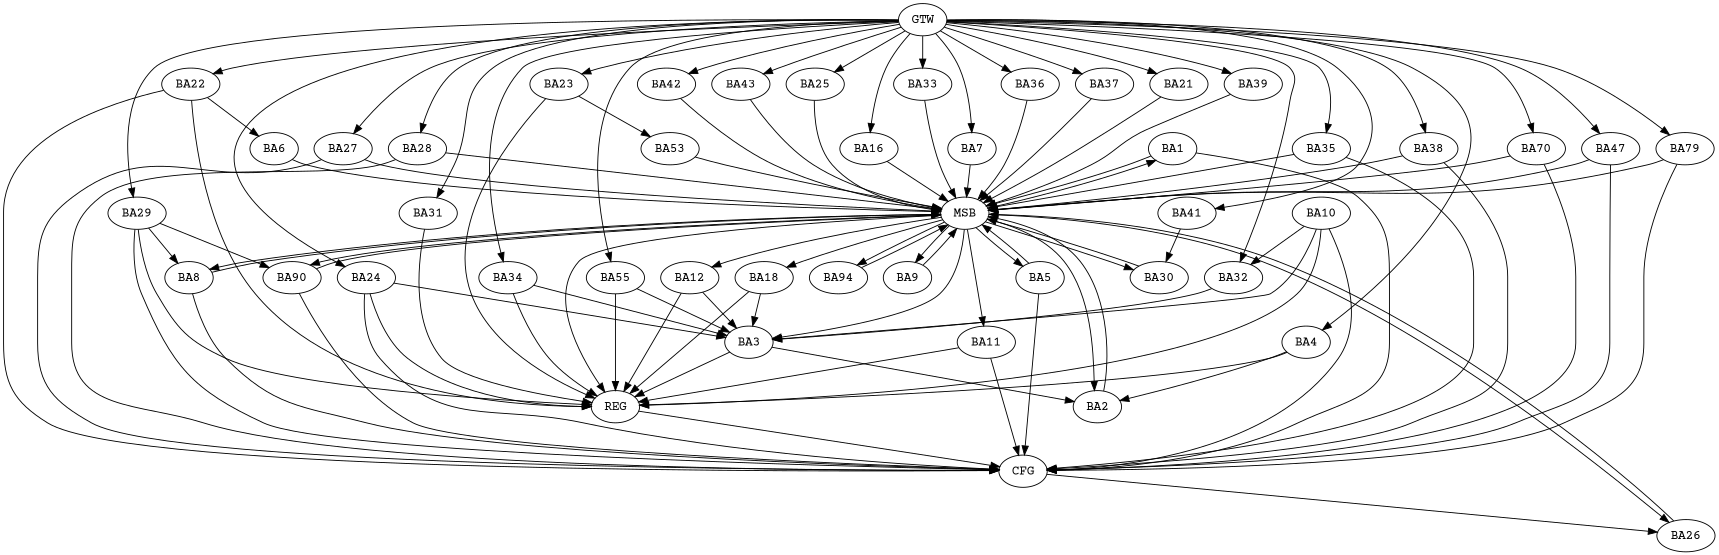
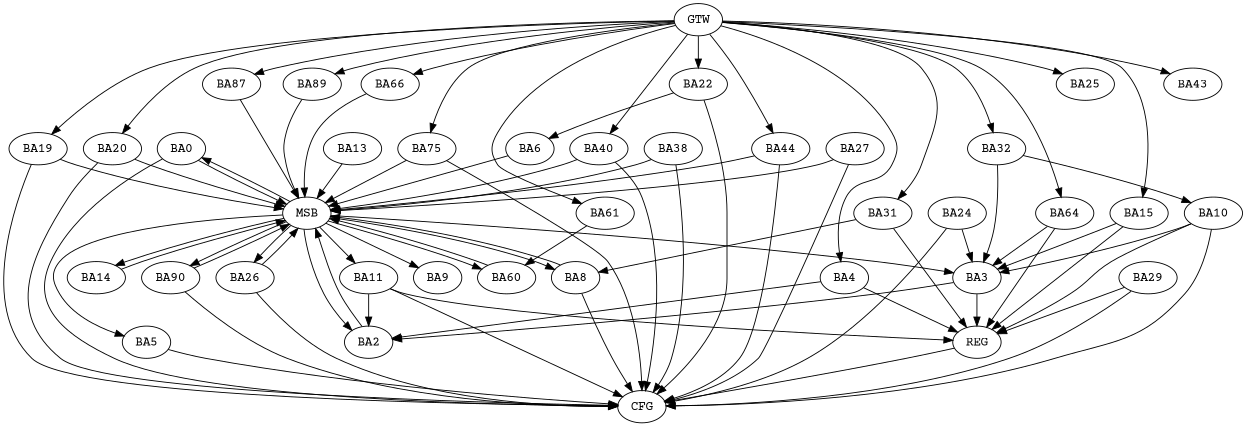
(460, 26) -> none
(1204, 28) -> none
(616, 35) -> none
(428, 52) -> none
(559, 84) -> none
(666, 84) -> none
(923, 84) -> none
(1030, 84) -> none
(1105, 84) -> (232, 84)
(1179, 84) -> none
(1253, 84) -> (312, 84)
(417, 149) -> (112, 149)
(670, 149) -> (353, 149)
(869, 149) -> (390, 84)
(972, 149) -> none
(1173, 149) -> (181, 149)
(1321, 149) -> (427, 149)
(1536, 149) -> (599, 149)
(1611, 149) -> (781, 149)
(1685, 149) -> (38, 149)
(829, 174) -> none
(841, 174) -> none
(1187, 213) -> (605, 213)
(691, 235) -> none
(160, 242) -> (750, 241)
(1281, 243) -> (1103, 176)
(210, 244) -> none
(1010, 246) -> none
(937, 251) -> none
(508, 278) -> (1065, 213)
(615, 278) -> (1139, 213)
(690, 278) -> none
(764, 278) -> none
(838, 278) -> (96, 278)
(1159, 278) -> (507, 278)
none -> (369, 306)
(312, 341) -> none
(455, 384) -> none
(1348, 503) -> (391, 378)
